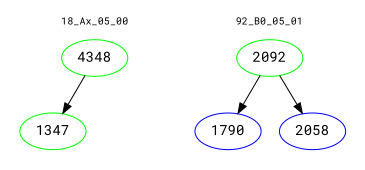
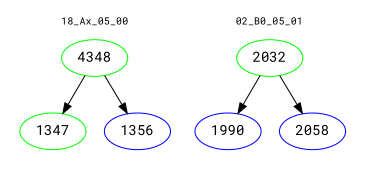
(270, 22) -> (270, 22)
(270, 58) -> (270, 58)
none -> (137, 131)
(228, 131) -> (228, 131)
